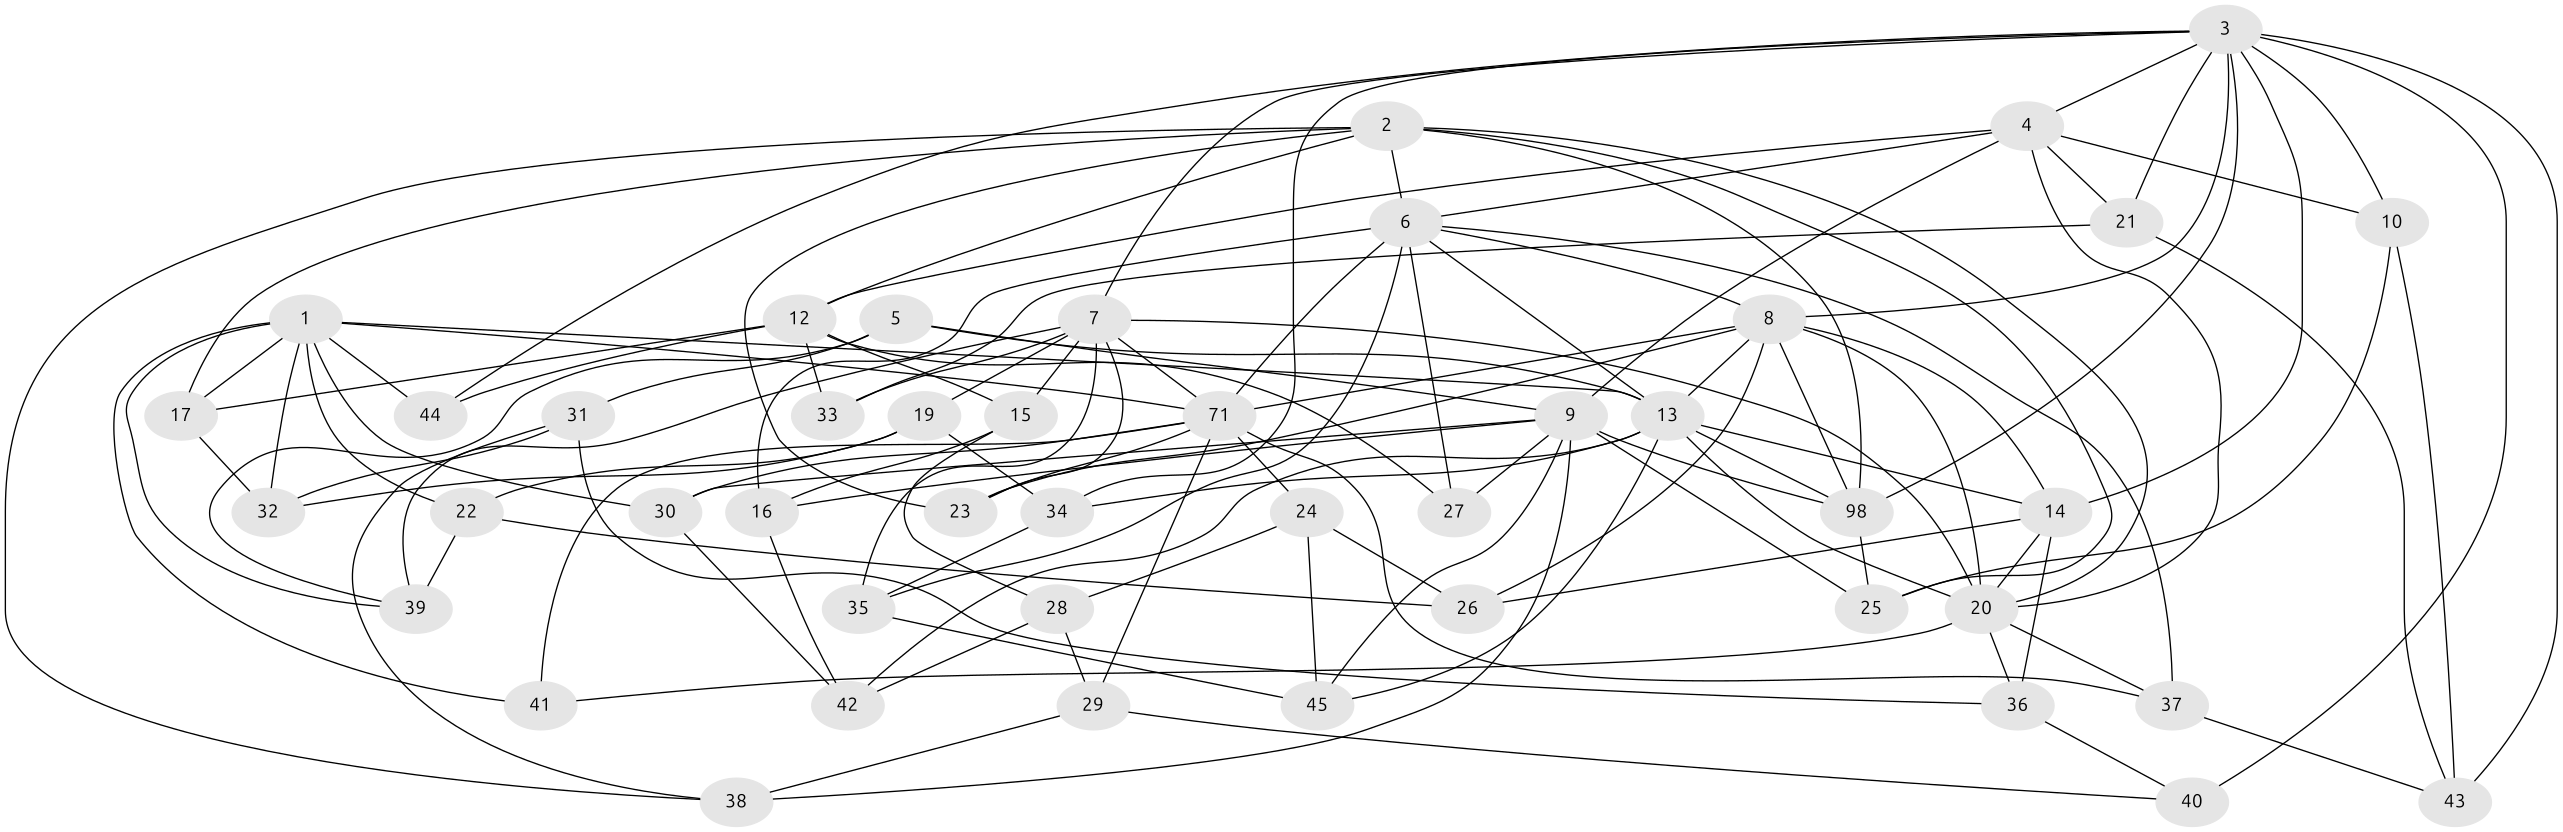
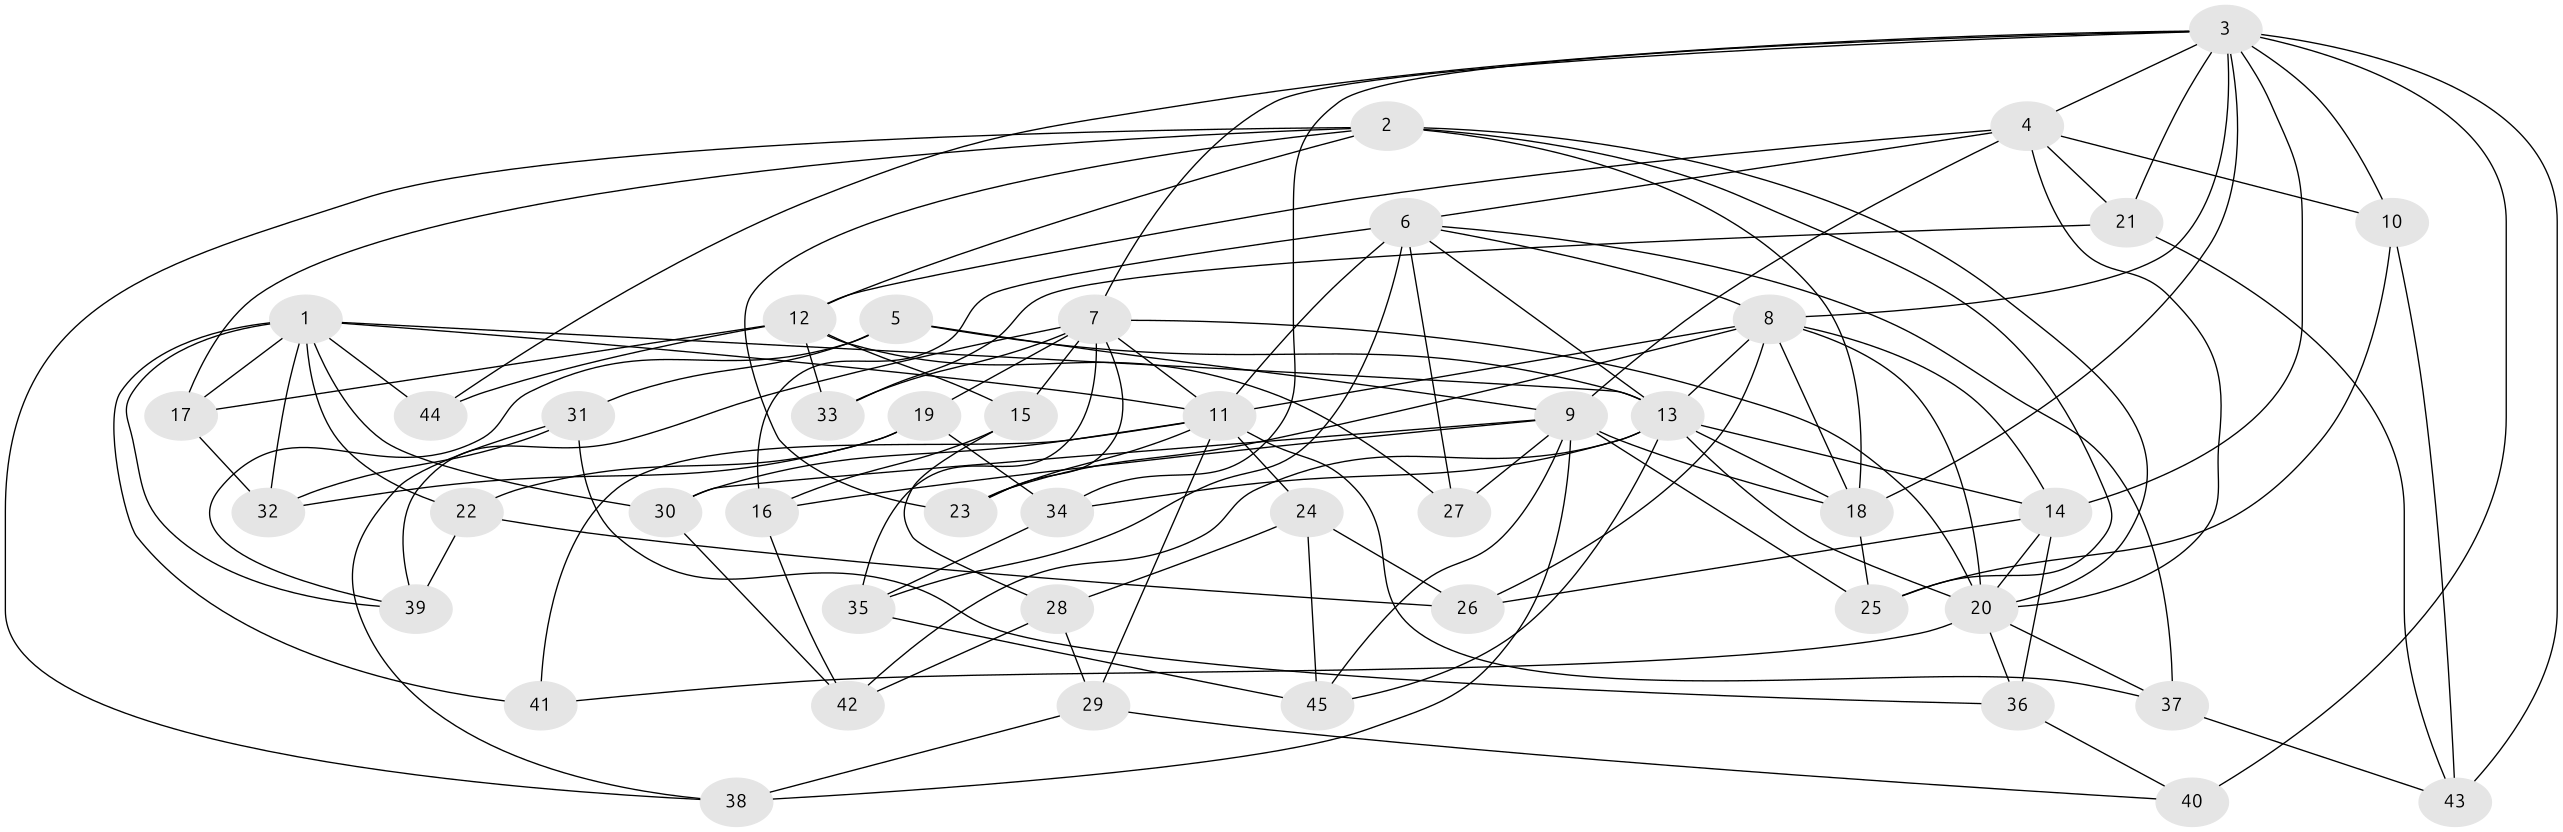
(1397, 174) -> none
(1220, 416) -> (1220, 416)
(1857, 513) -> (1857, 513)
